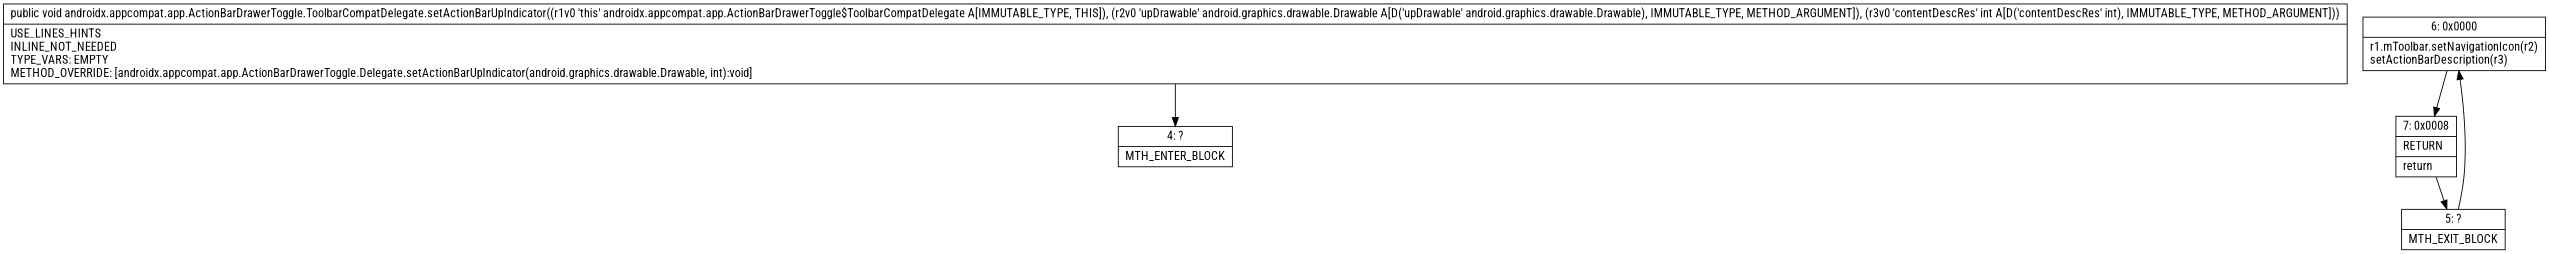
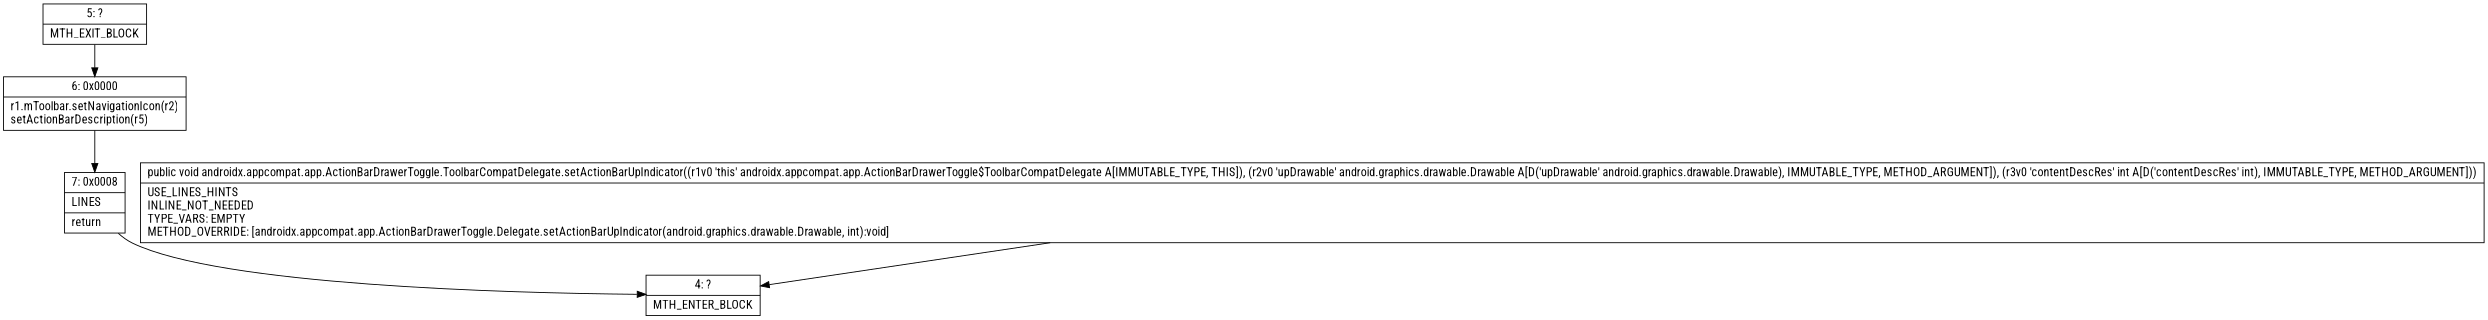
(2439, 60) -> (79, 120)
(2423, 146) -> (86, 202)
(2440, 189) -> (374, 284)
